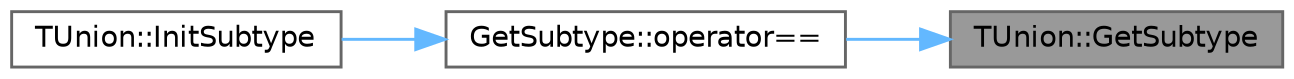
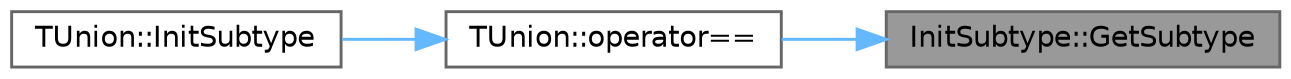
(646, 39) -> (614, 39)
(1117, 39) -> (1083, 39)
